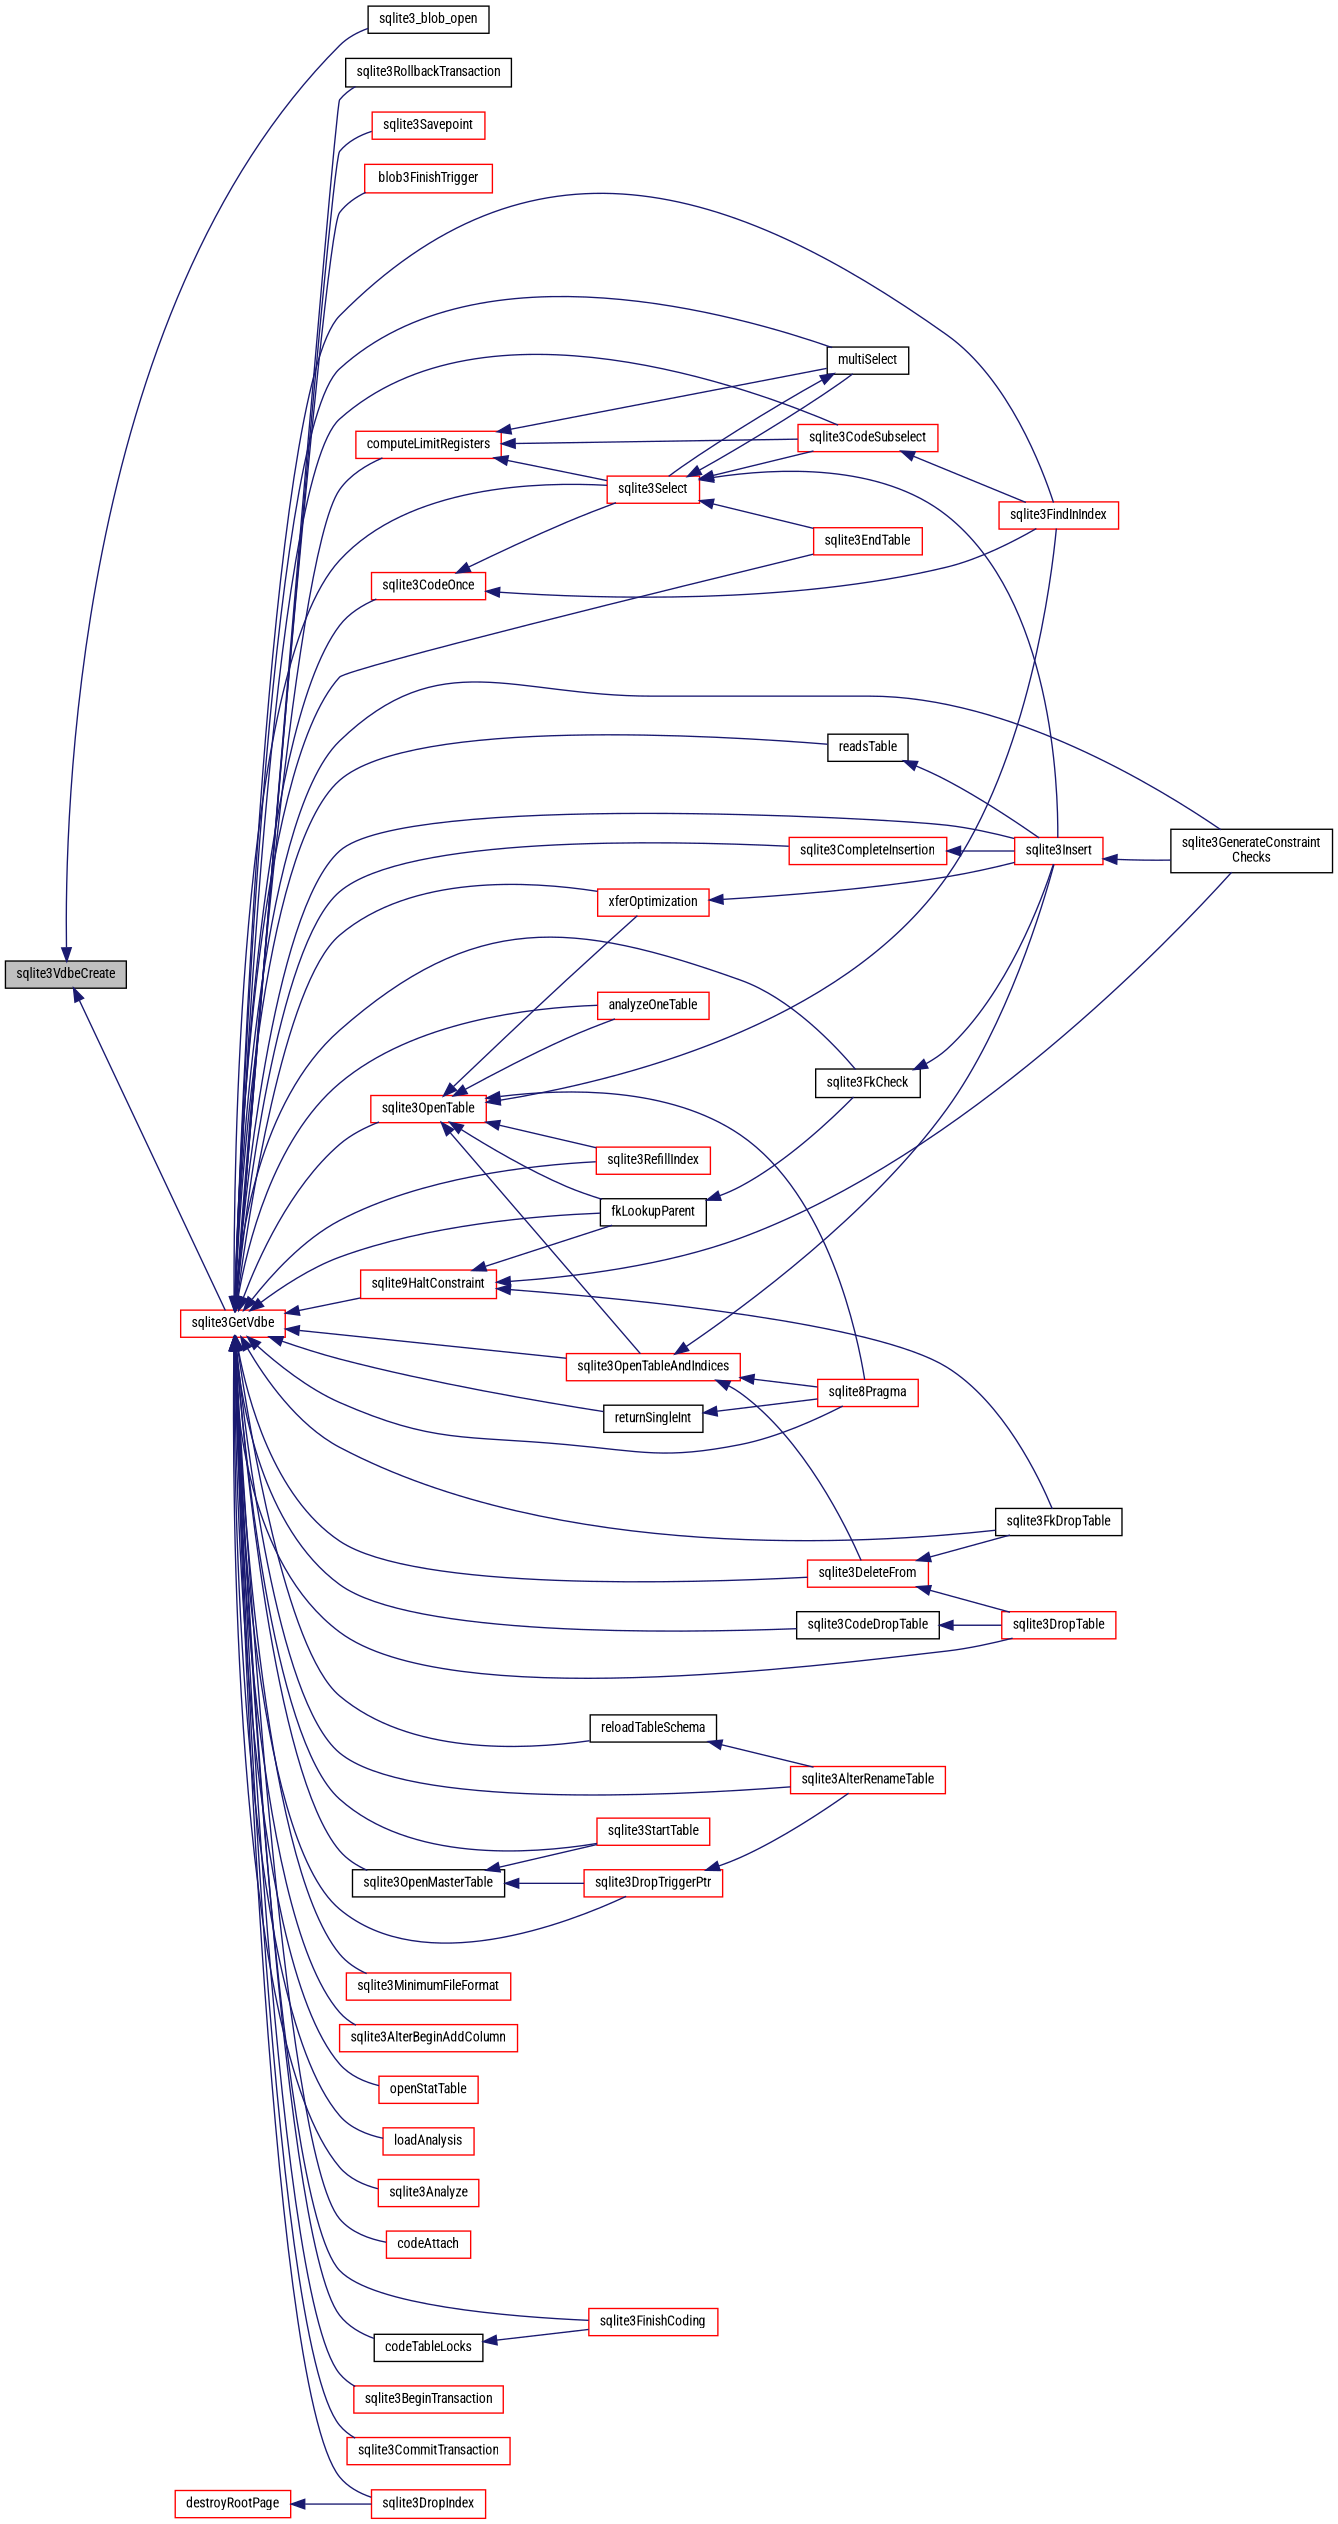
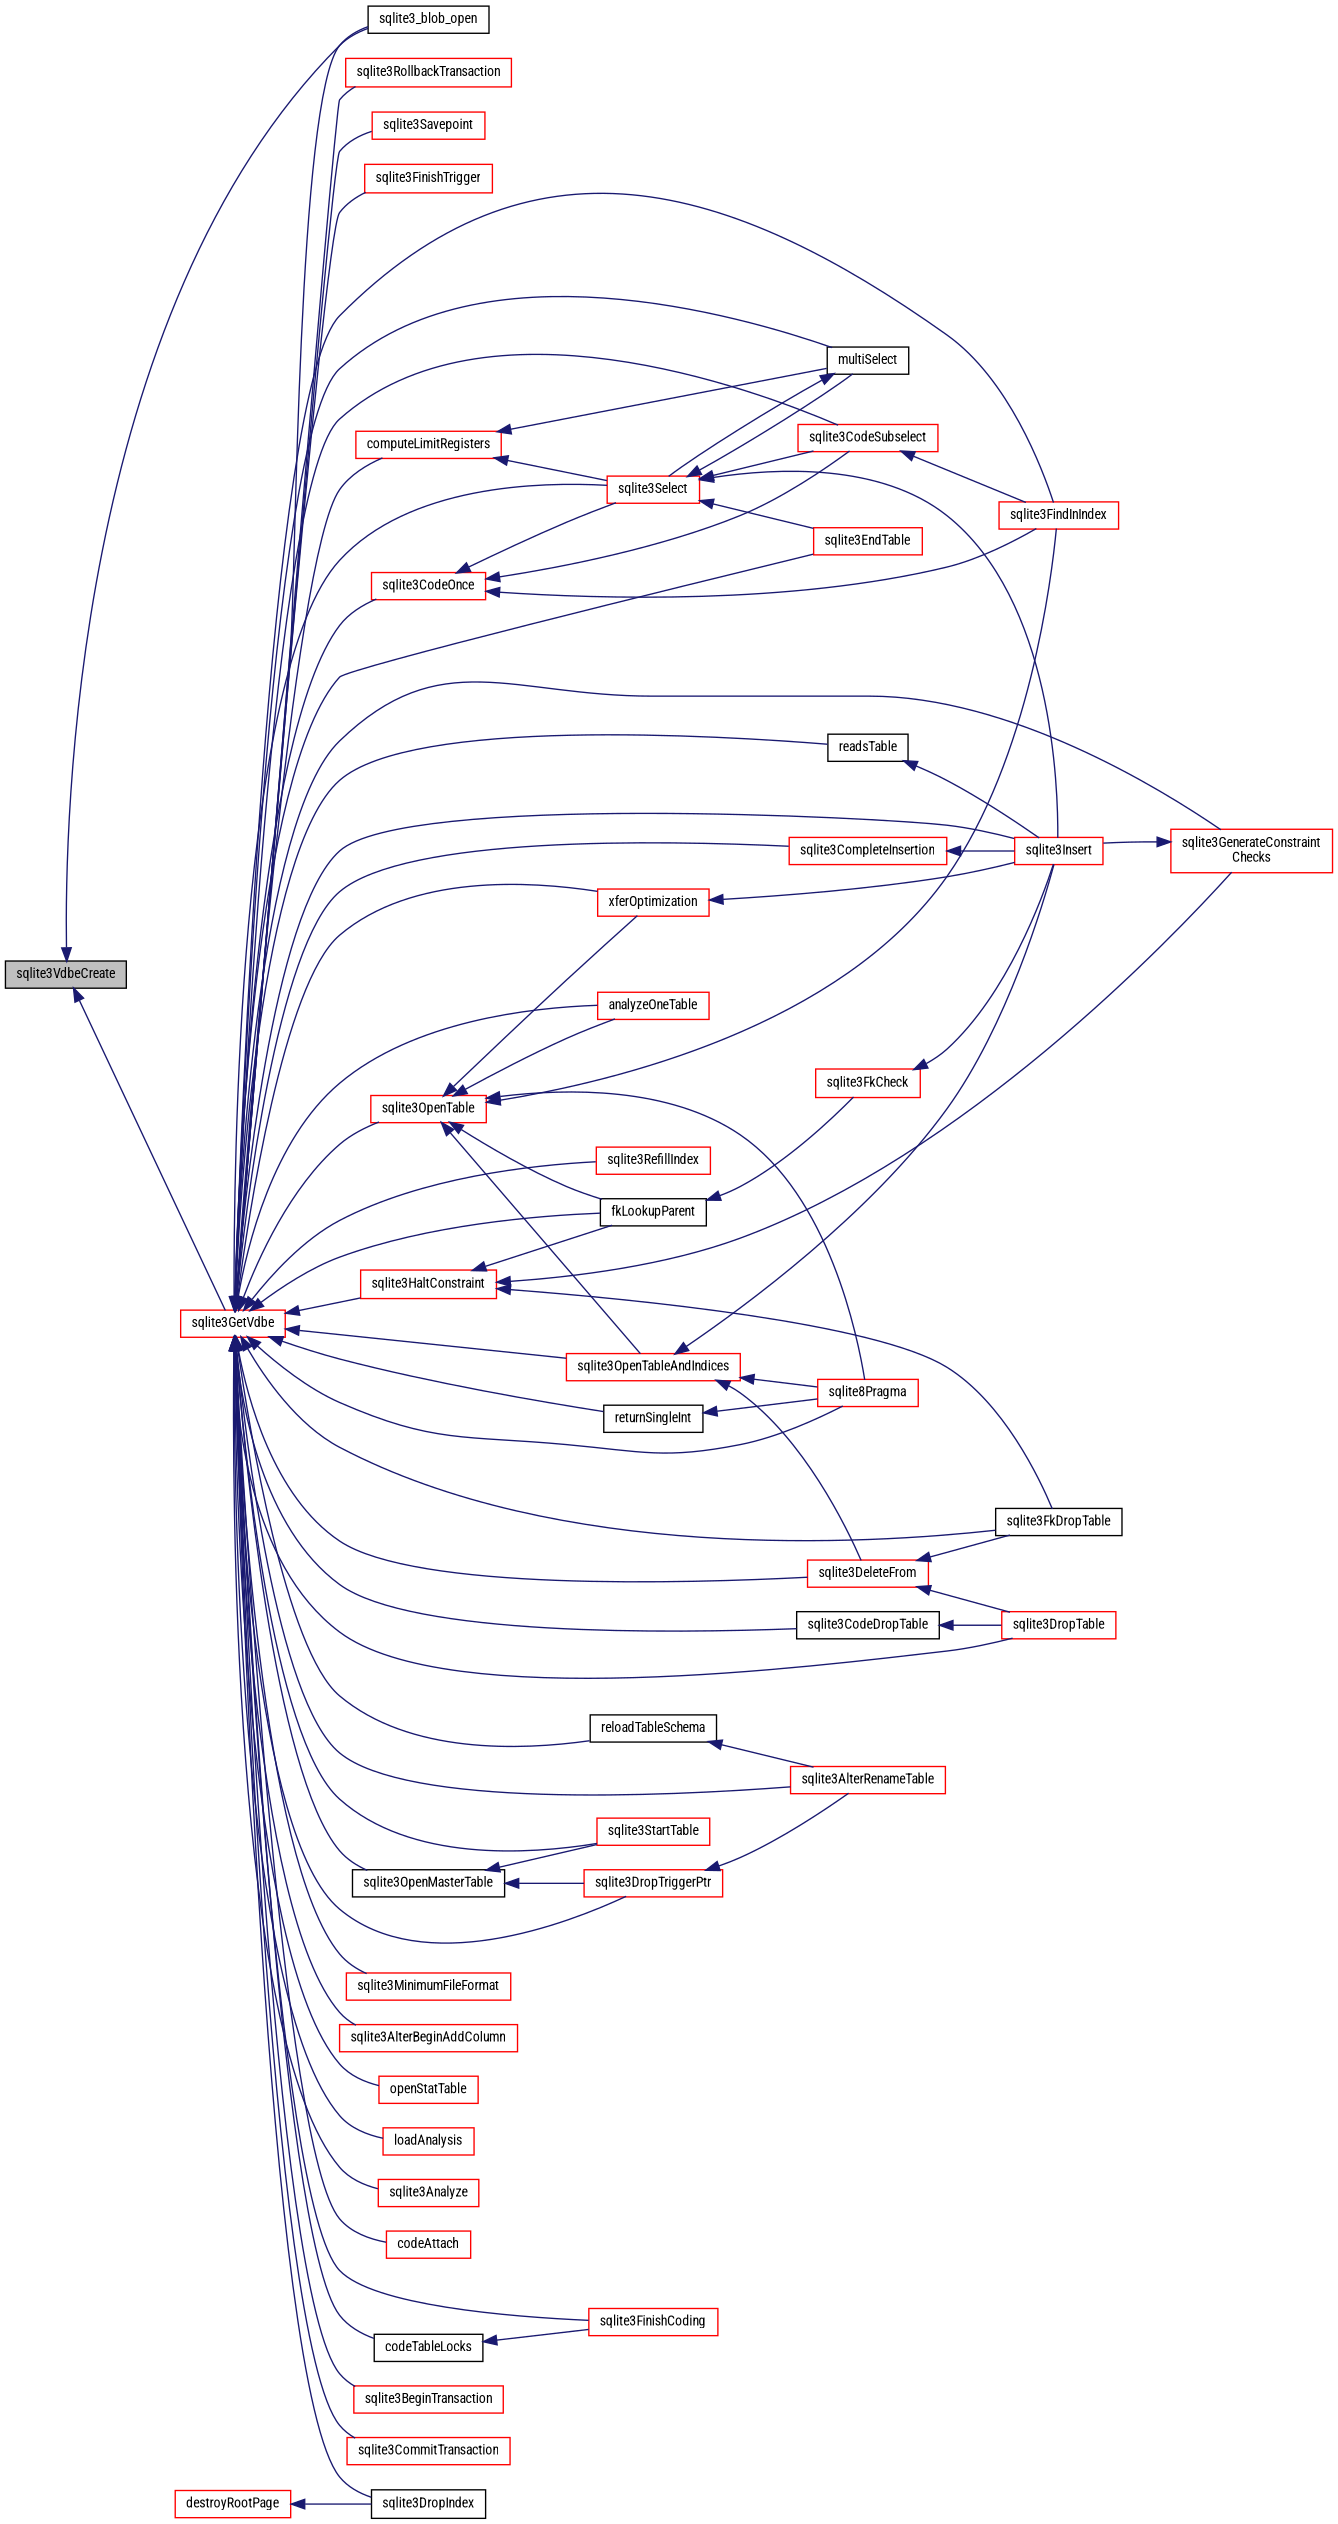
(429, 73) -> (429, 73)
(429, 179) -> (429, 179)
(657, 441) -> (683, 536)
(1252, 851) -> (1252, 851)
(1144, 860) -> (1130, 842)
(460, 954) -> (299, 395)
(868, 1083) -> (868, 1083)
(548, 1137) -> none
(429, 1284) -> (429, 1284)
(429, 2504) -> (429, 2504)
